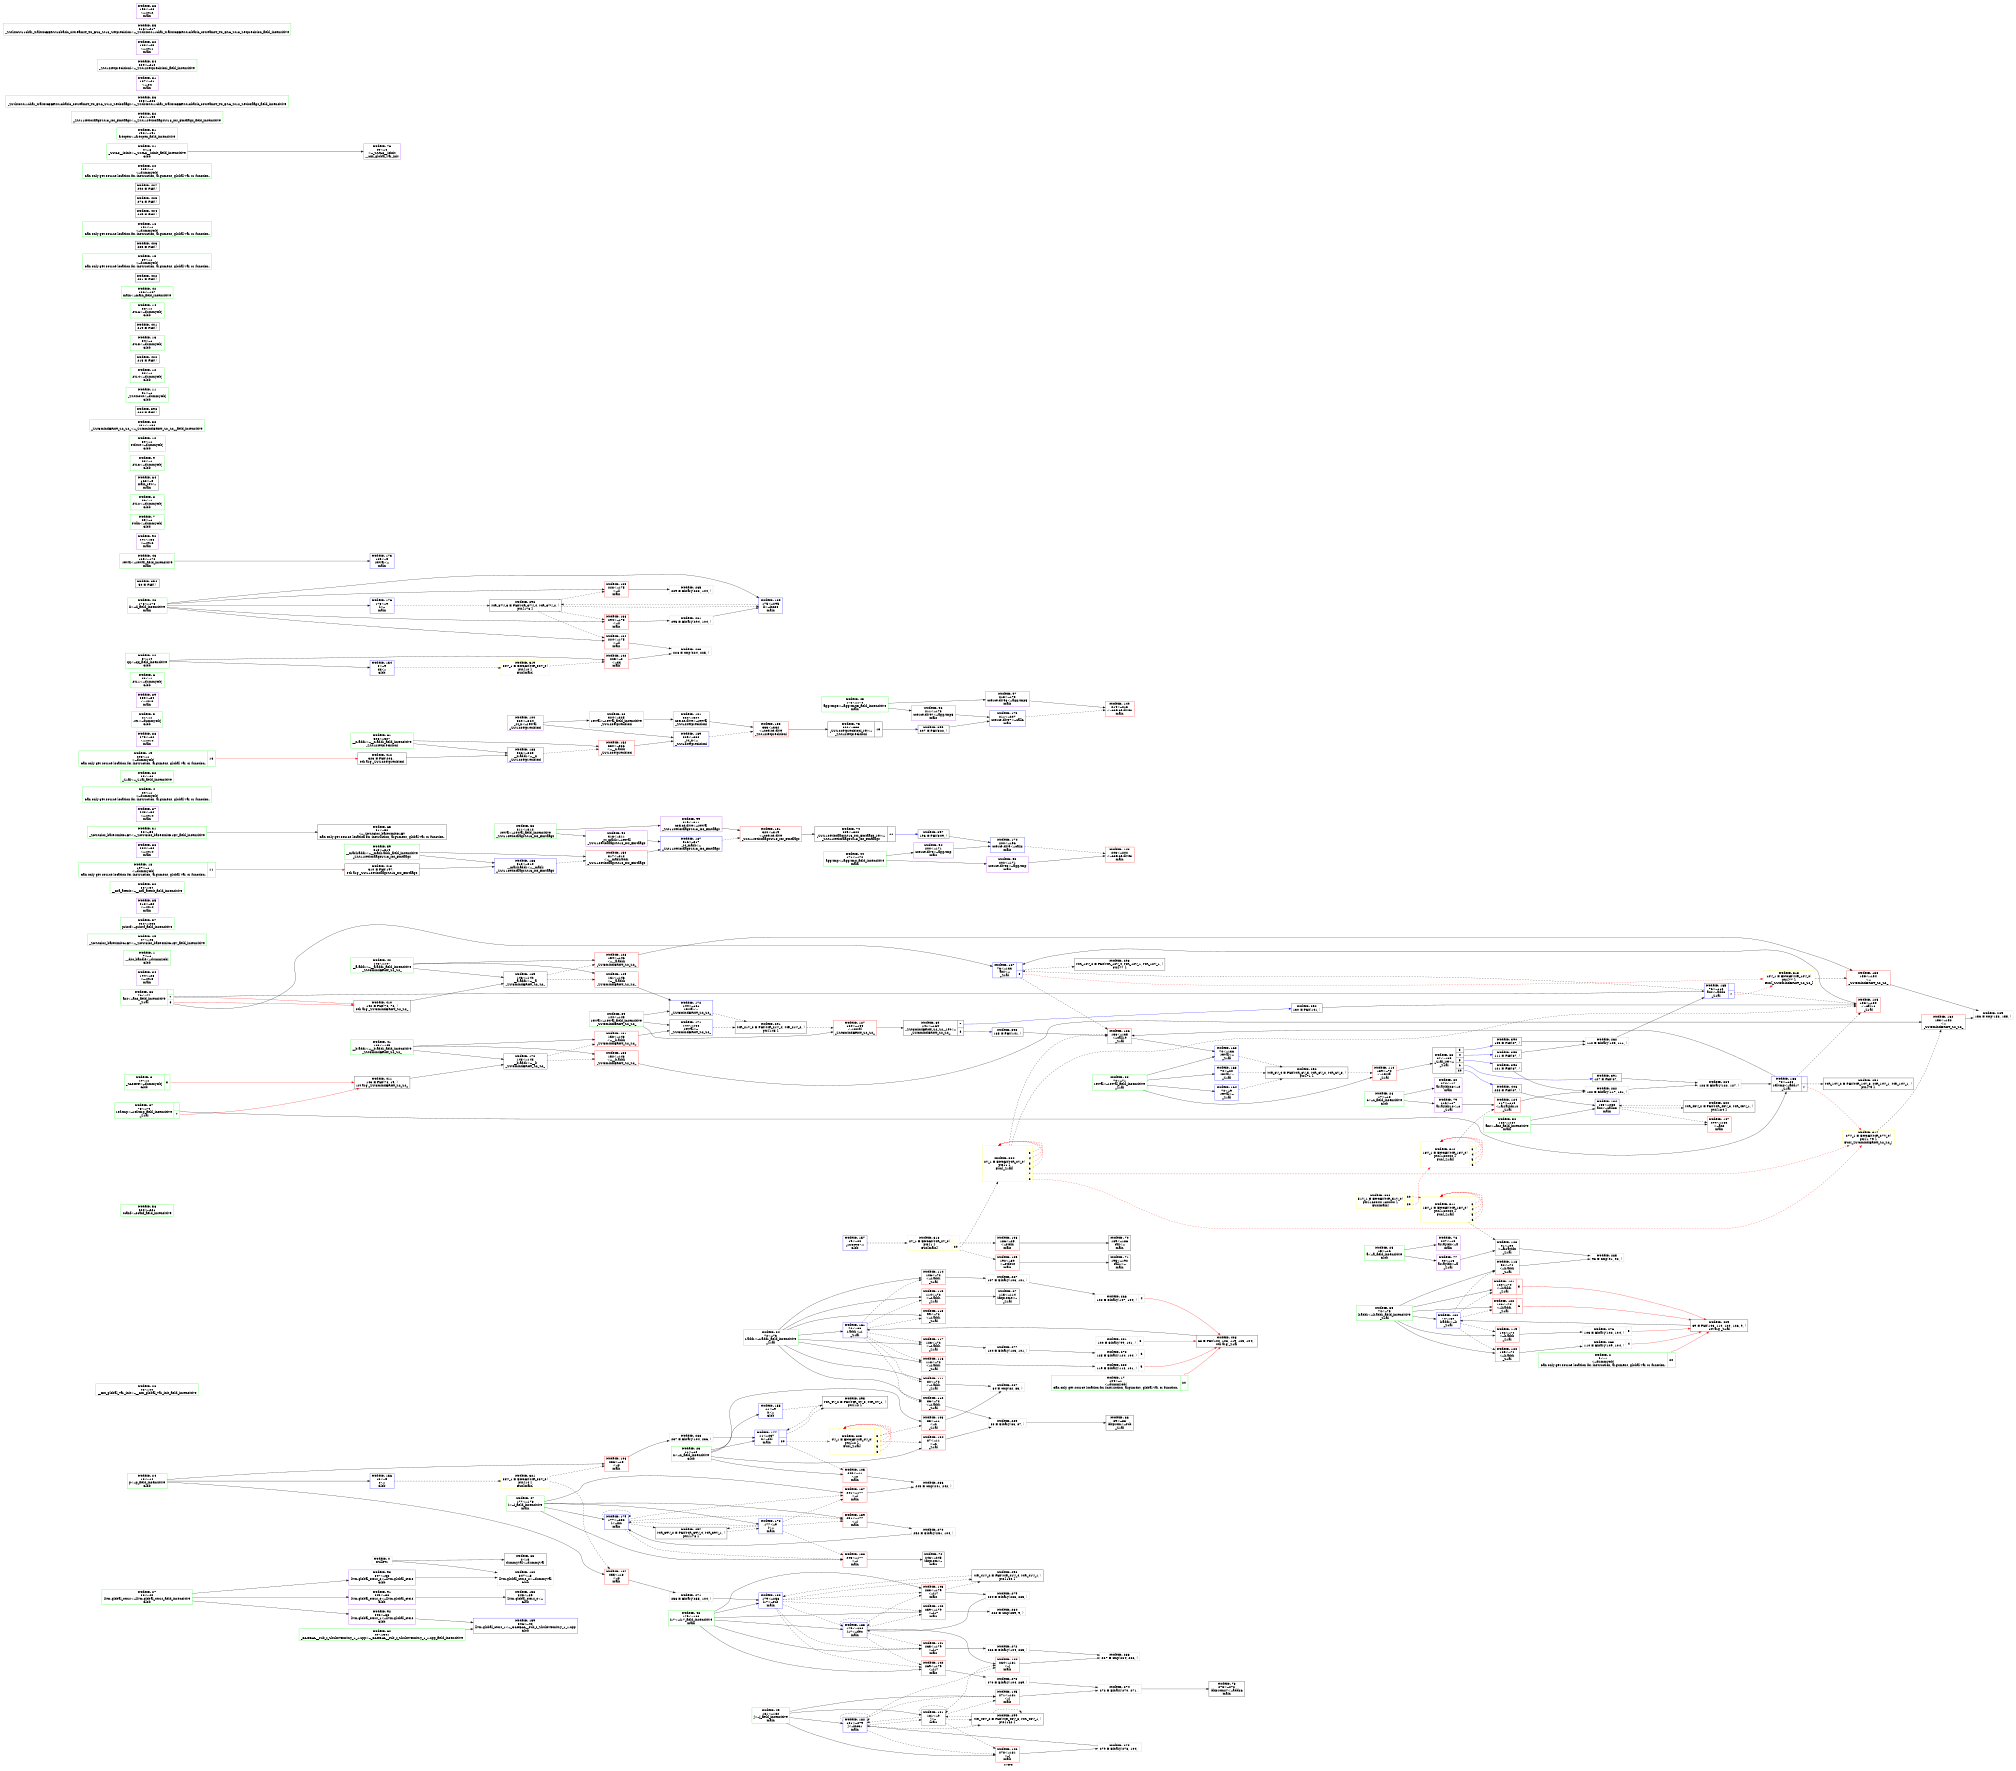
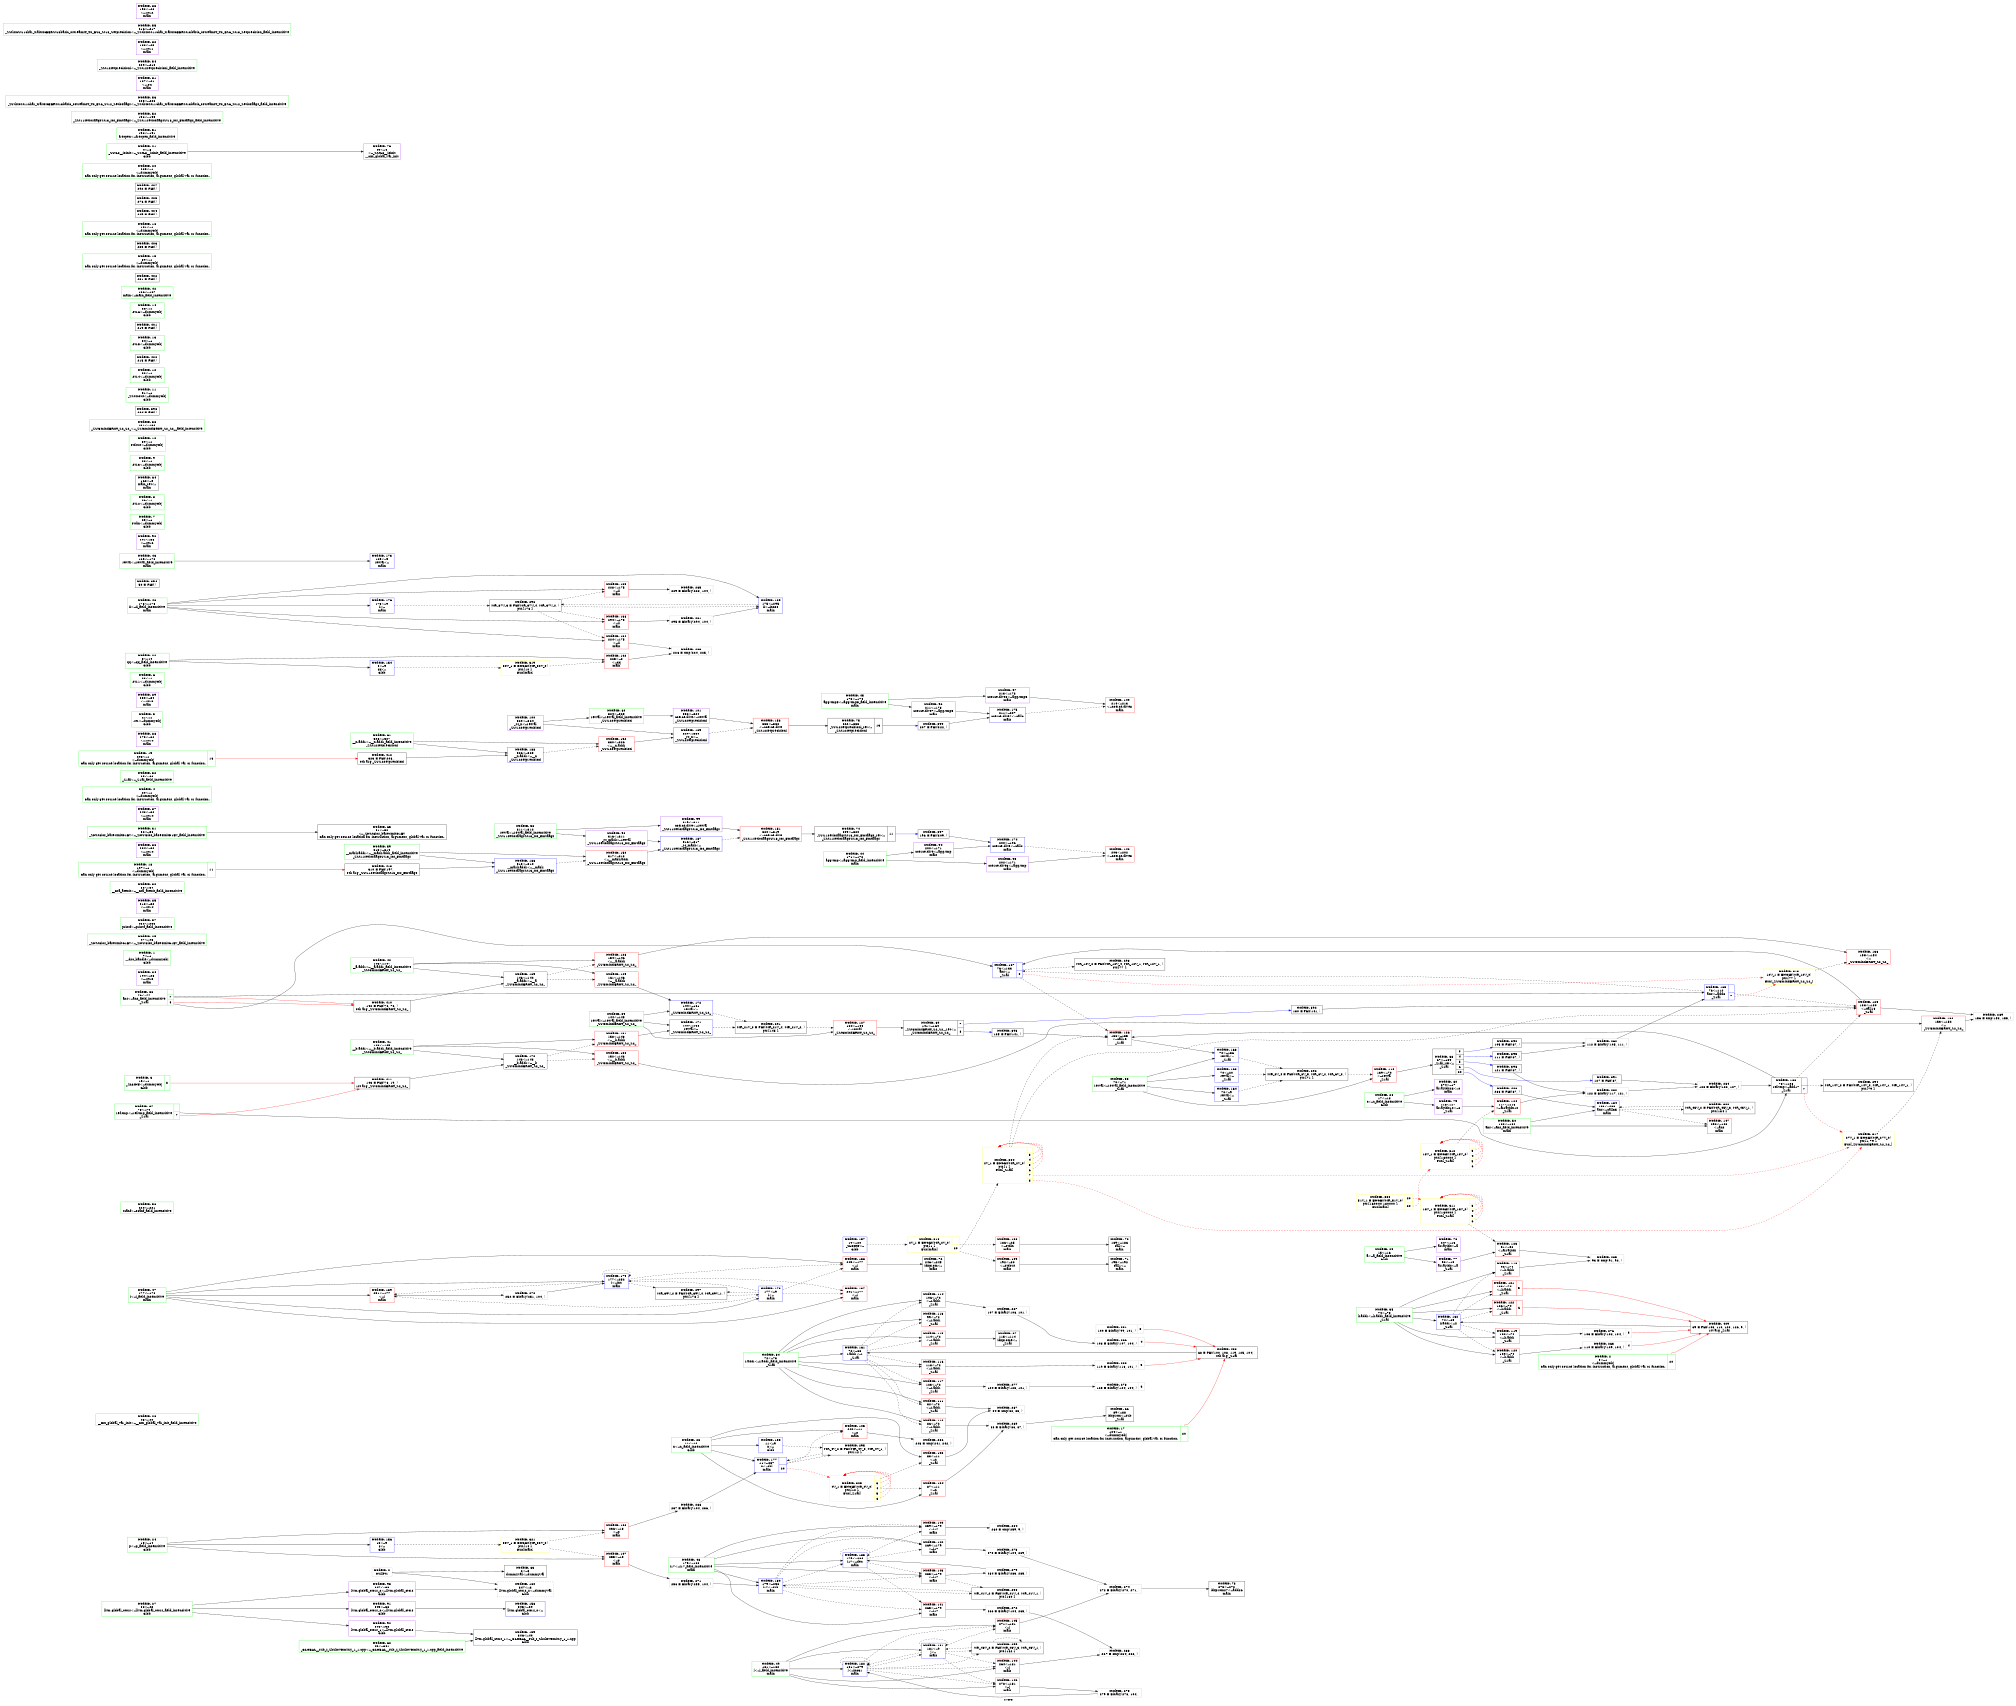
(1933, 997) -> (1926, 1011)
(889, 1490) -> none
(937, 1632) -> (892, 1680)
